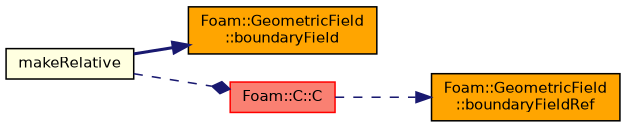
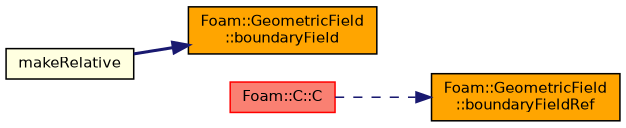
(173, 80) -> none
